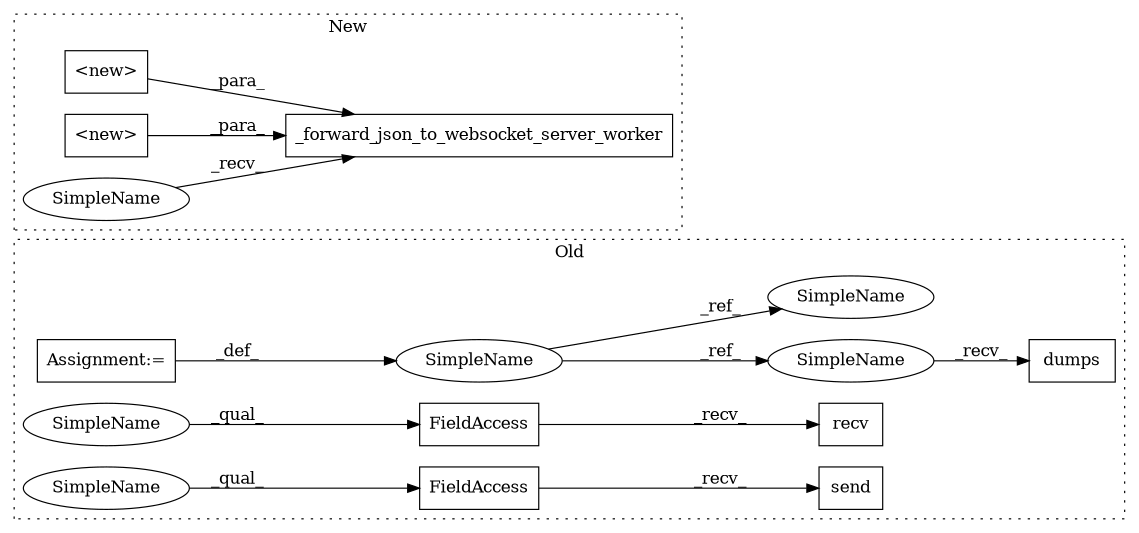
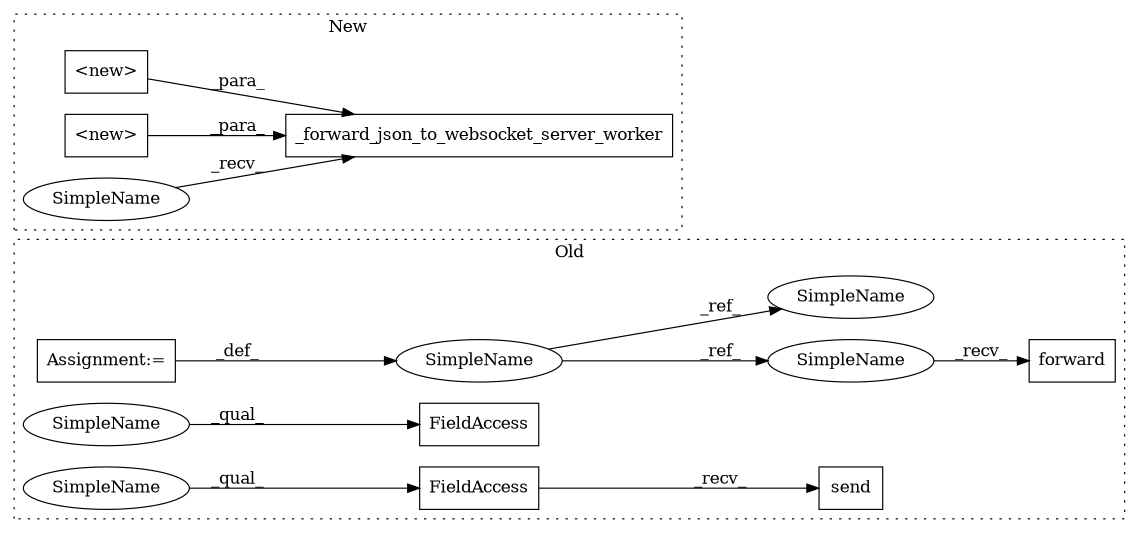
(1072, 361) -> (1072, 361)
(851, 424) -> none
